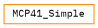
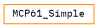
(49, 14) -> (49, 14)
